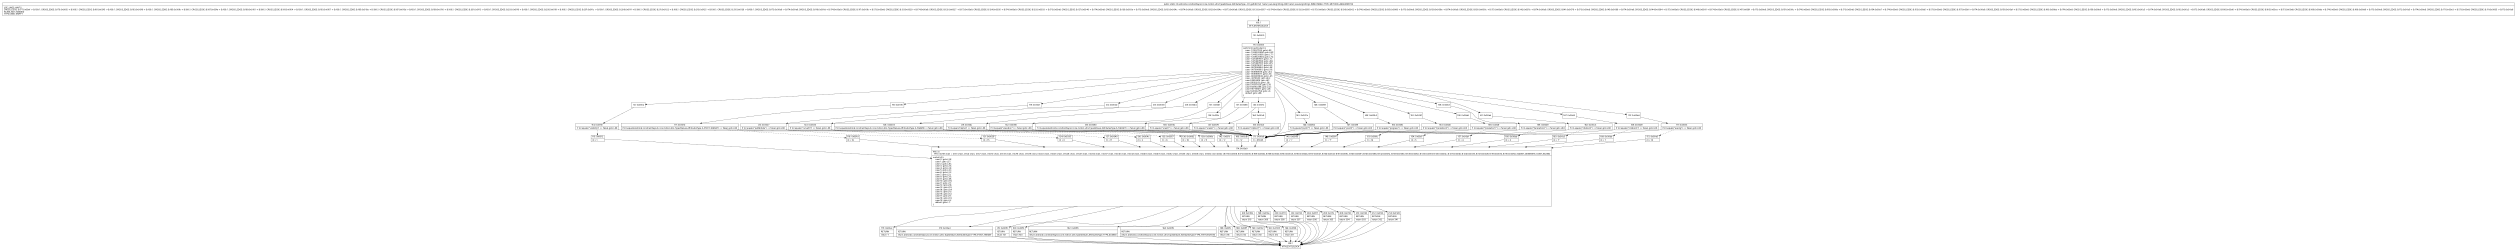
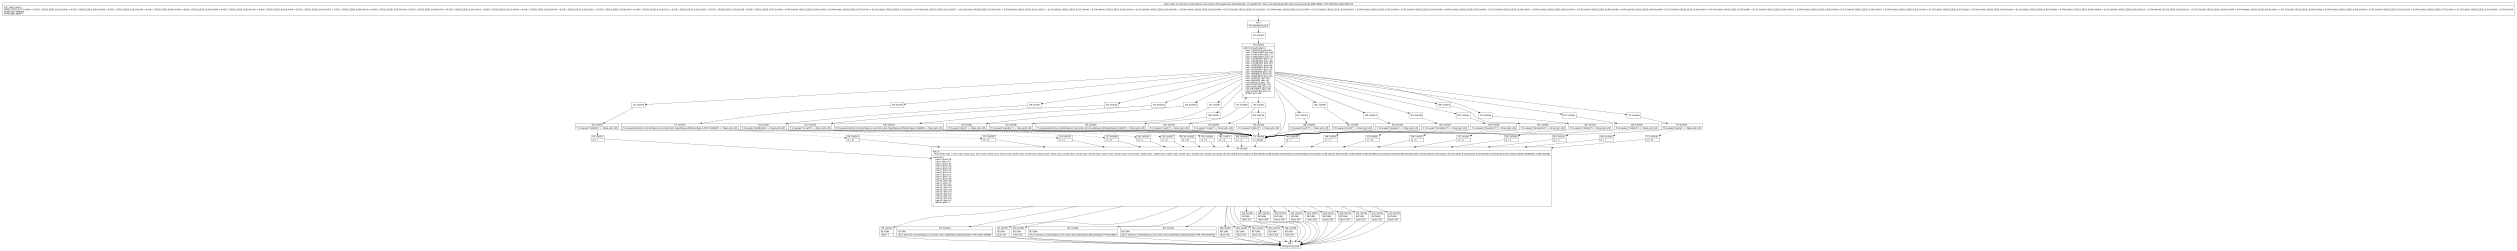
(1244, 99) -> (1245, 100)
